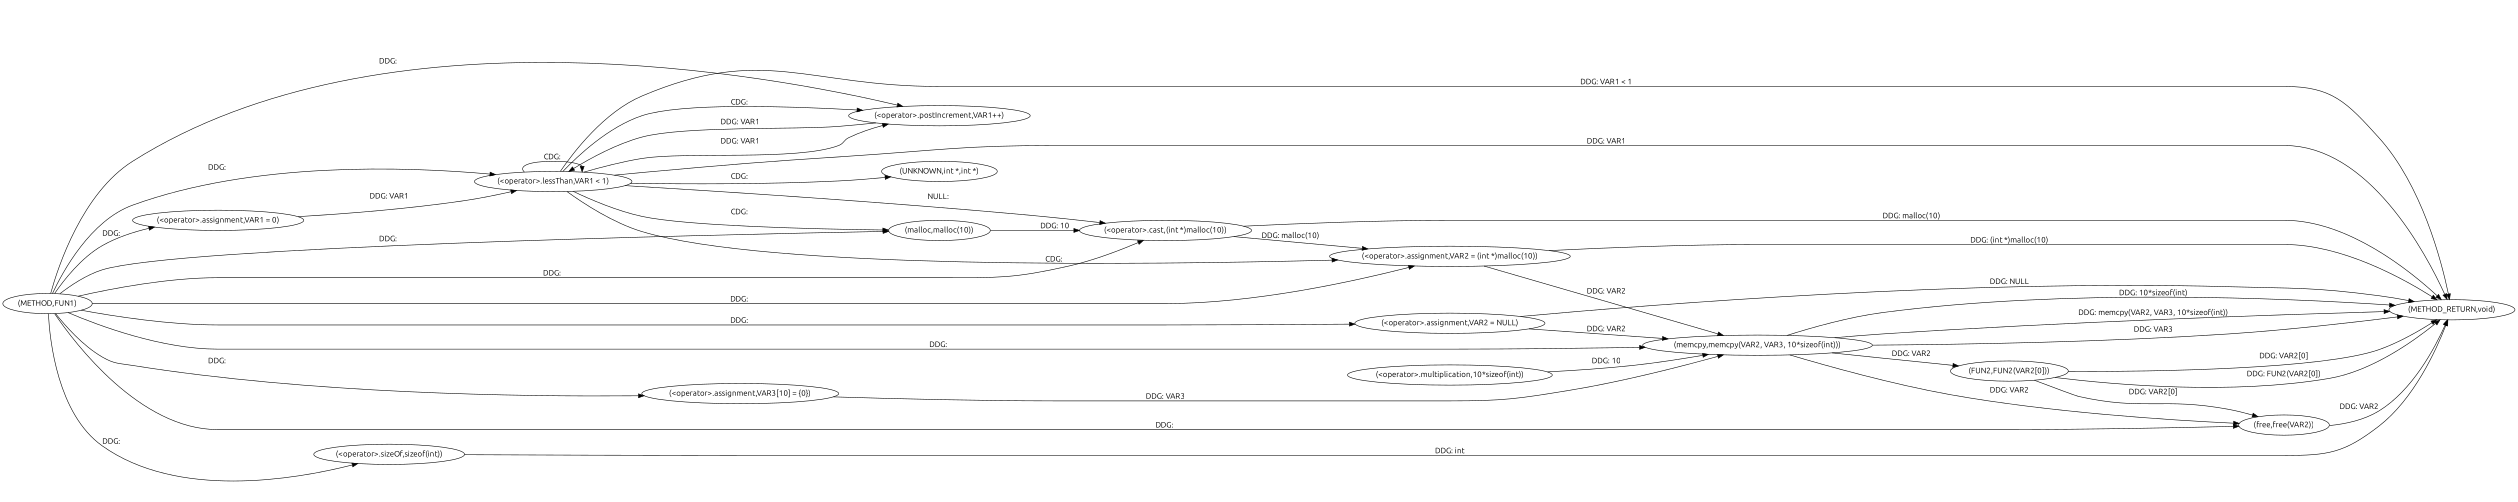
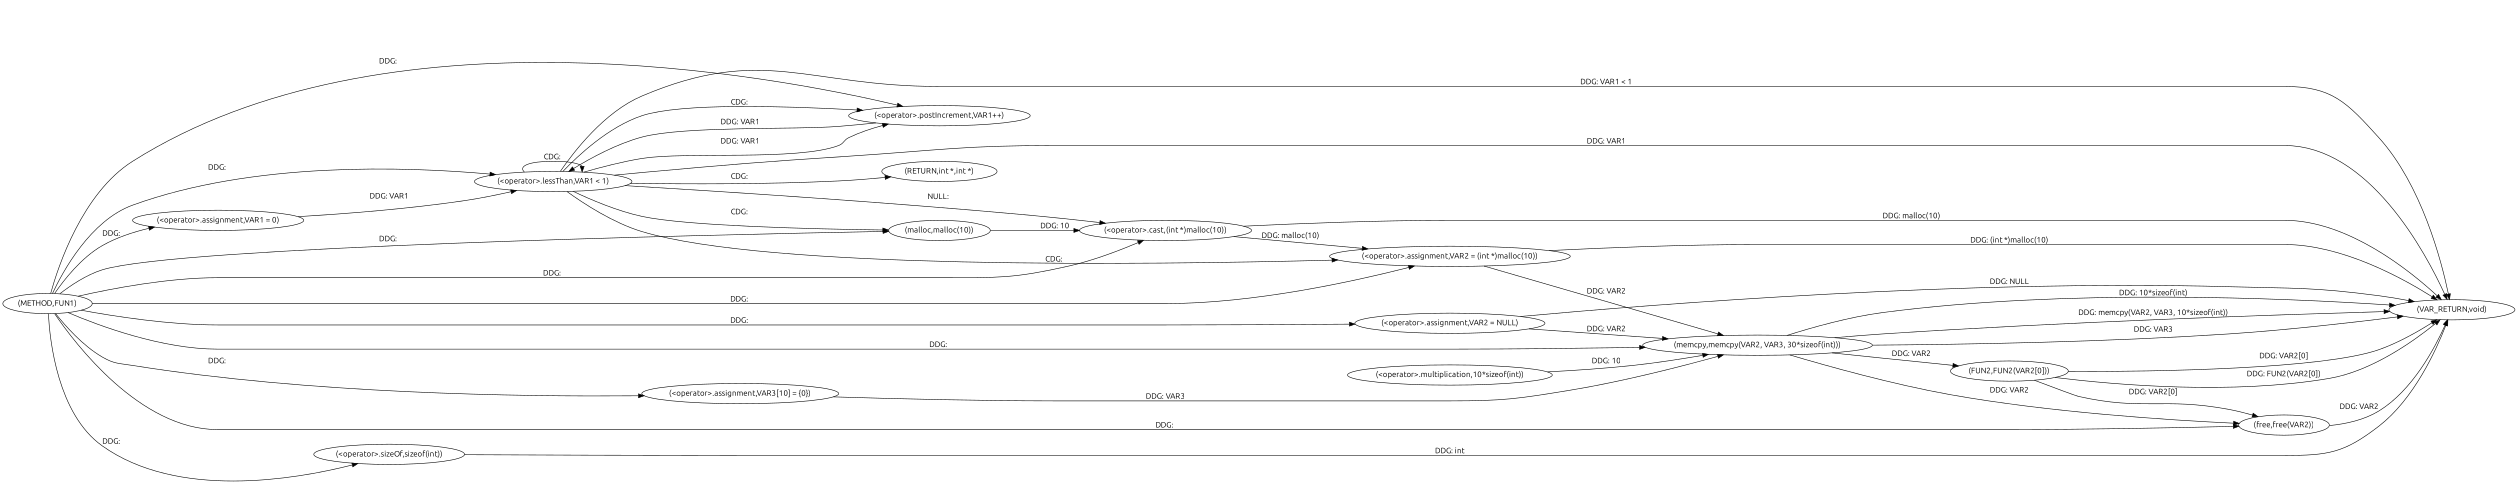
(939, 171) -> (939, 171)
(2452, 310) -> (2452, 310)
(1758, 345) -> (1758, 345)
